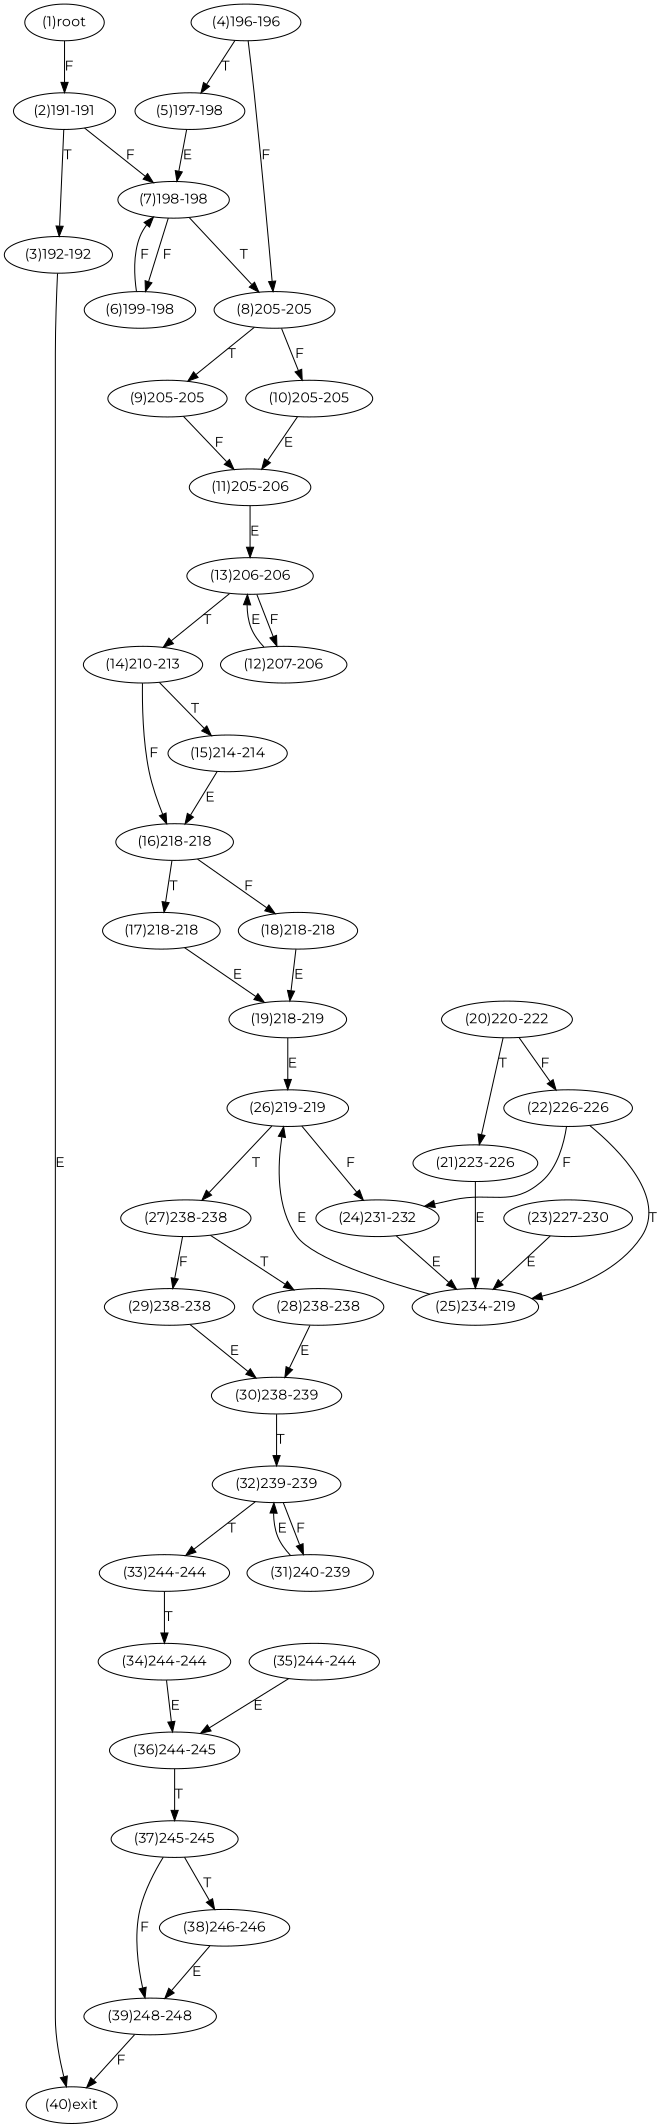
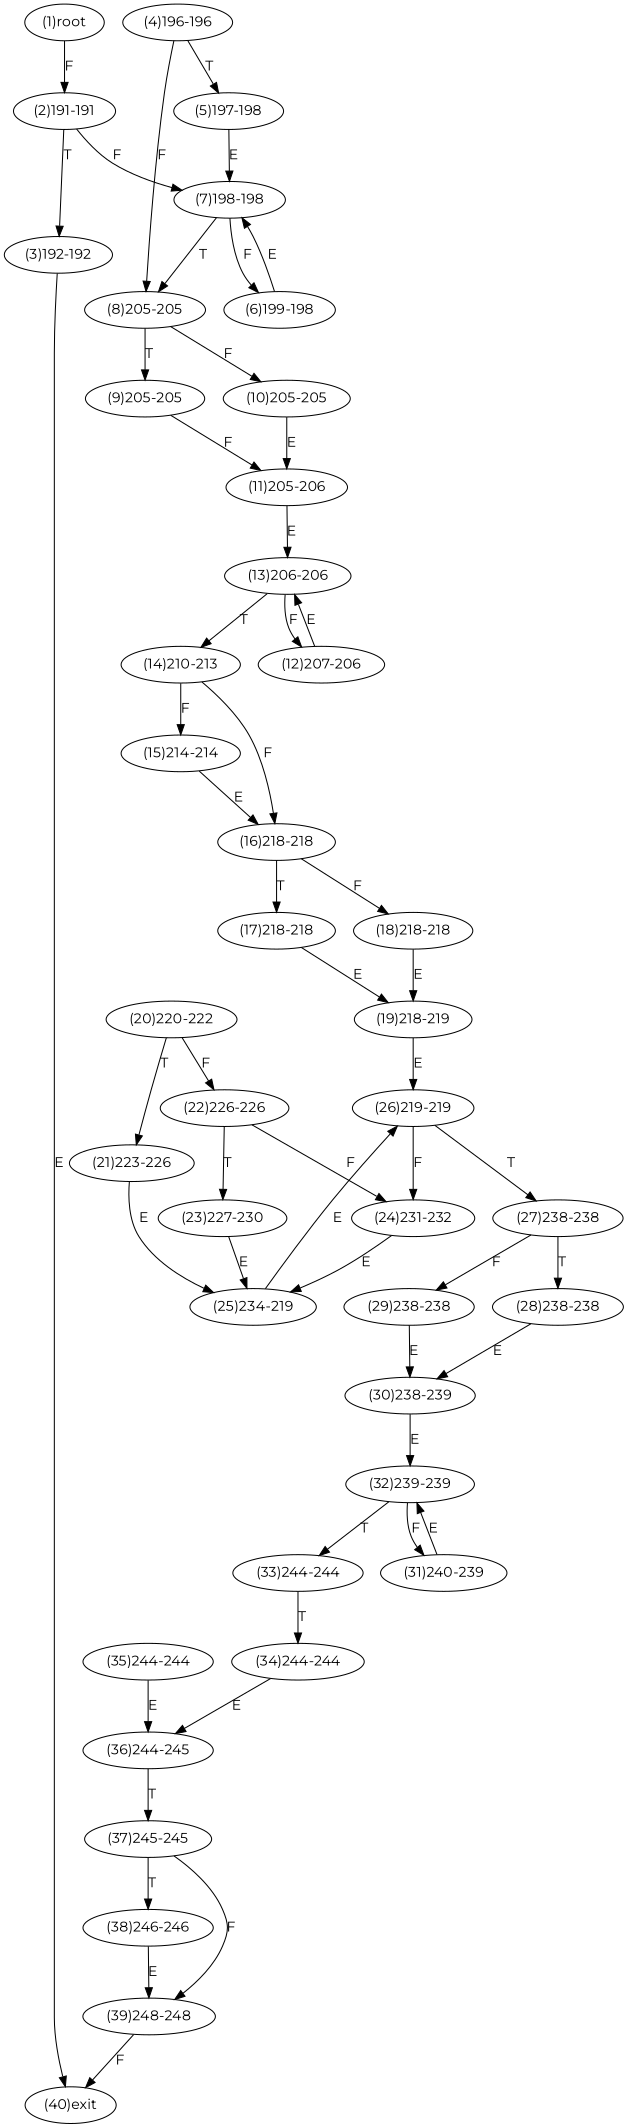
(145, 255) -> (272, 255)
(196, 709) -> (186, 709)
(644, 1230) -> (224, 1158)
(281, 1440) -> (415, 1440)
